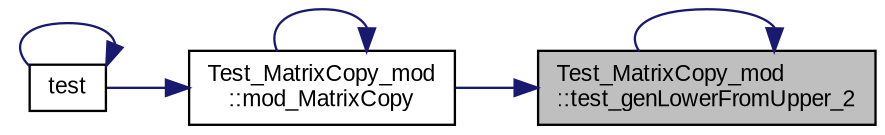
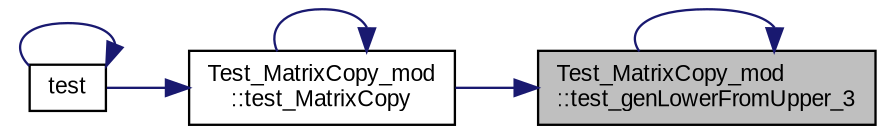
(322, 88) -> (322, 88)
(707, 88) -> (707, 88)
